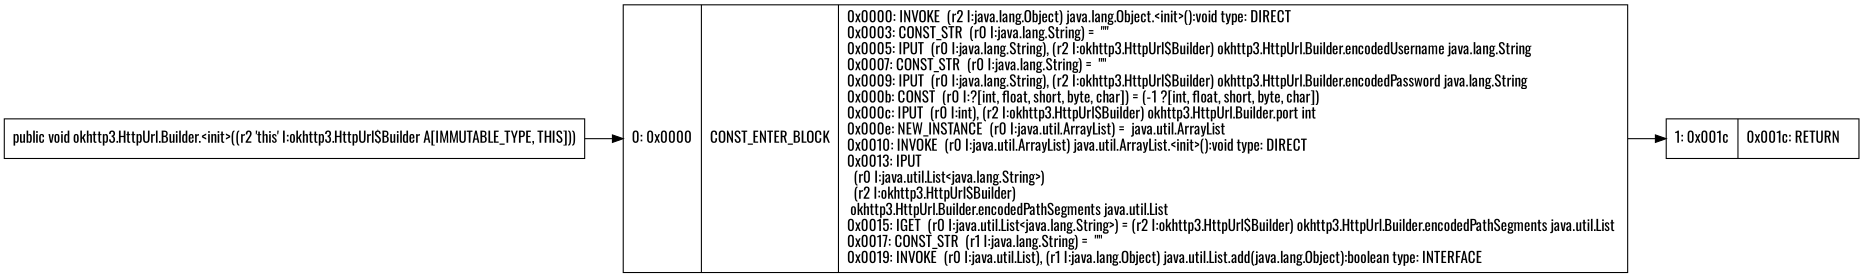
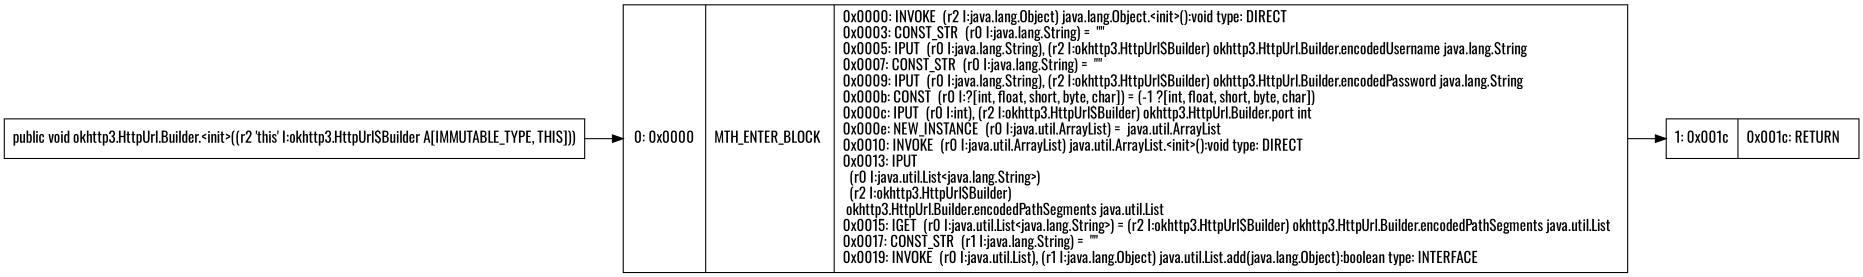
(770, 138) -> (768, 138)
